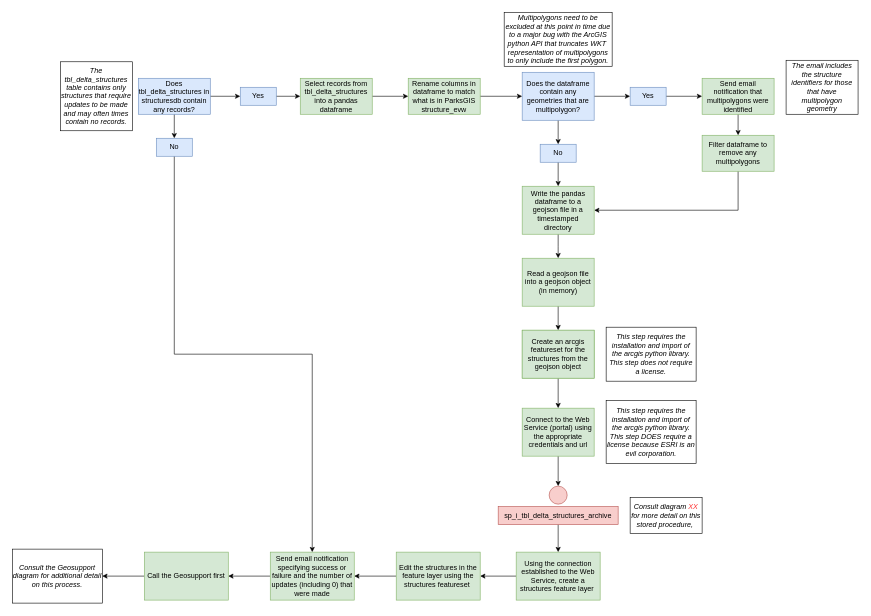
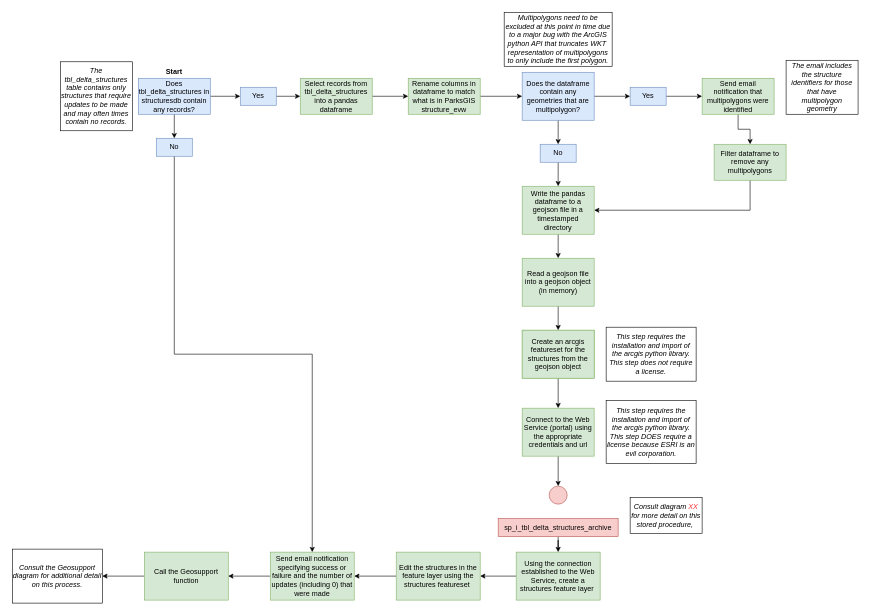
none -> (174, 72)
(738, 153) -> (750, 162)
(558, 516) -> (558, 528)
(186, 576) -> (186, 576)
